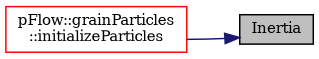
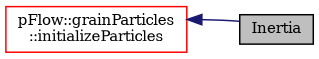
(206, 39) -> (221, 20)
